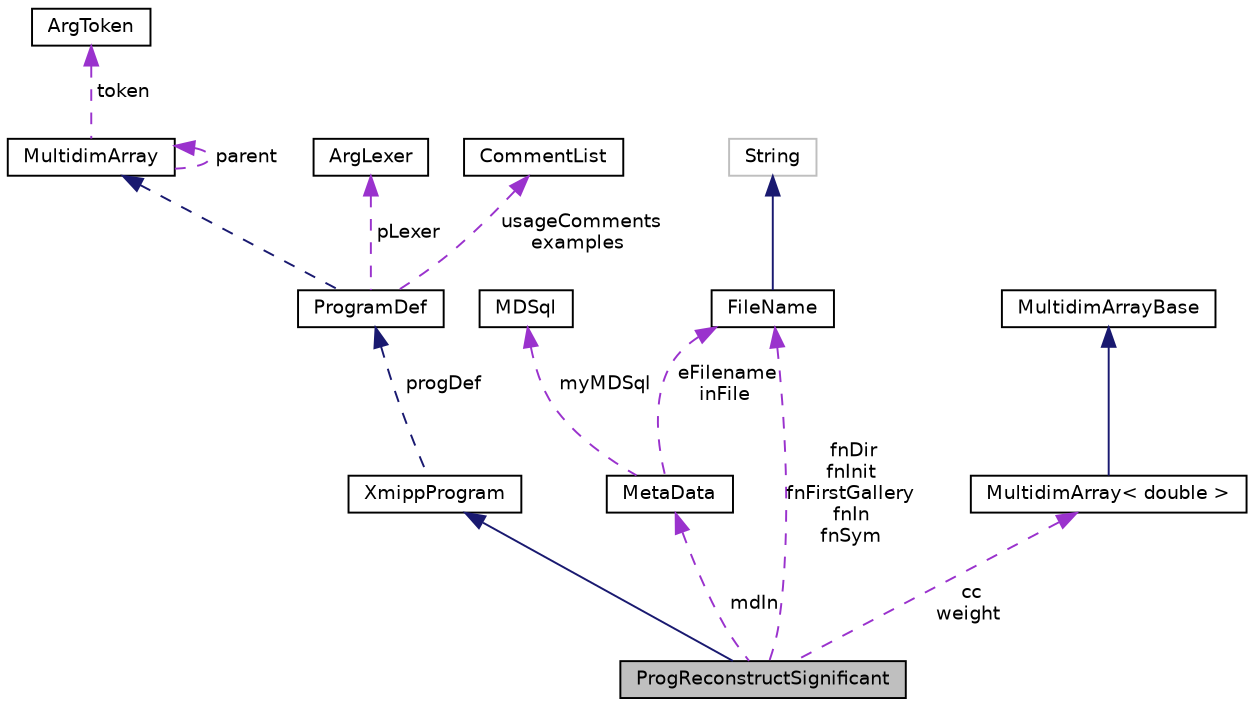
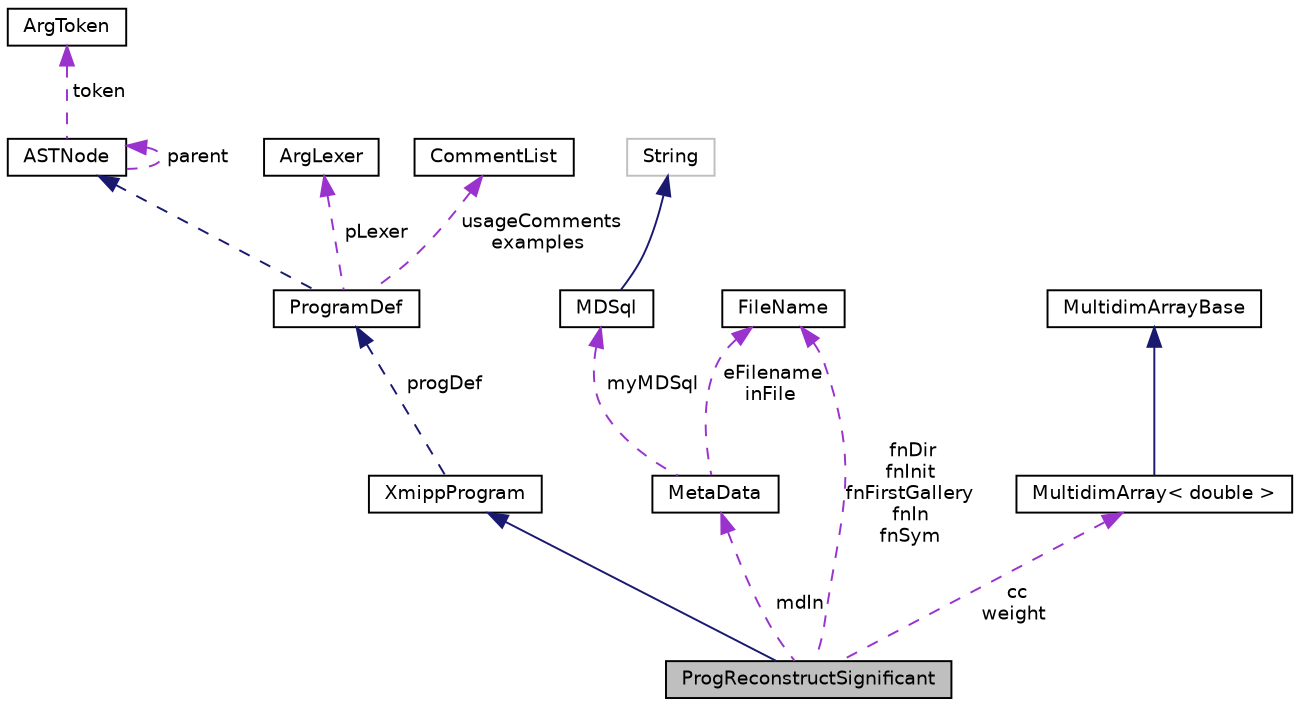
(91, 157) -> (67, 157)
(773, 243) -> (648, 245)
